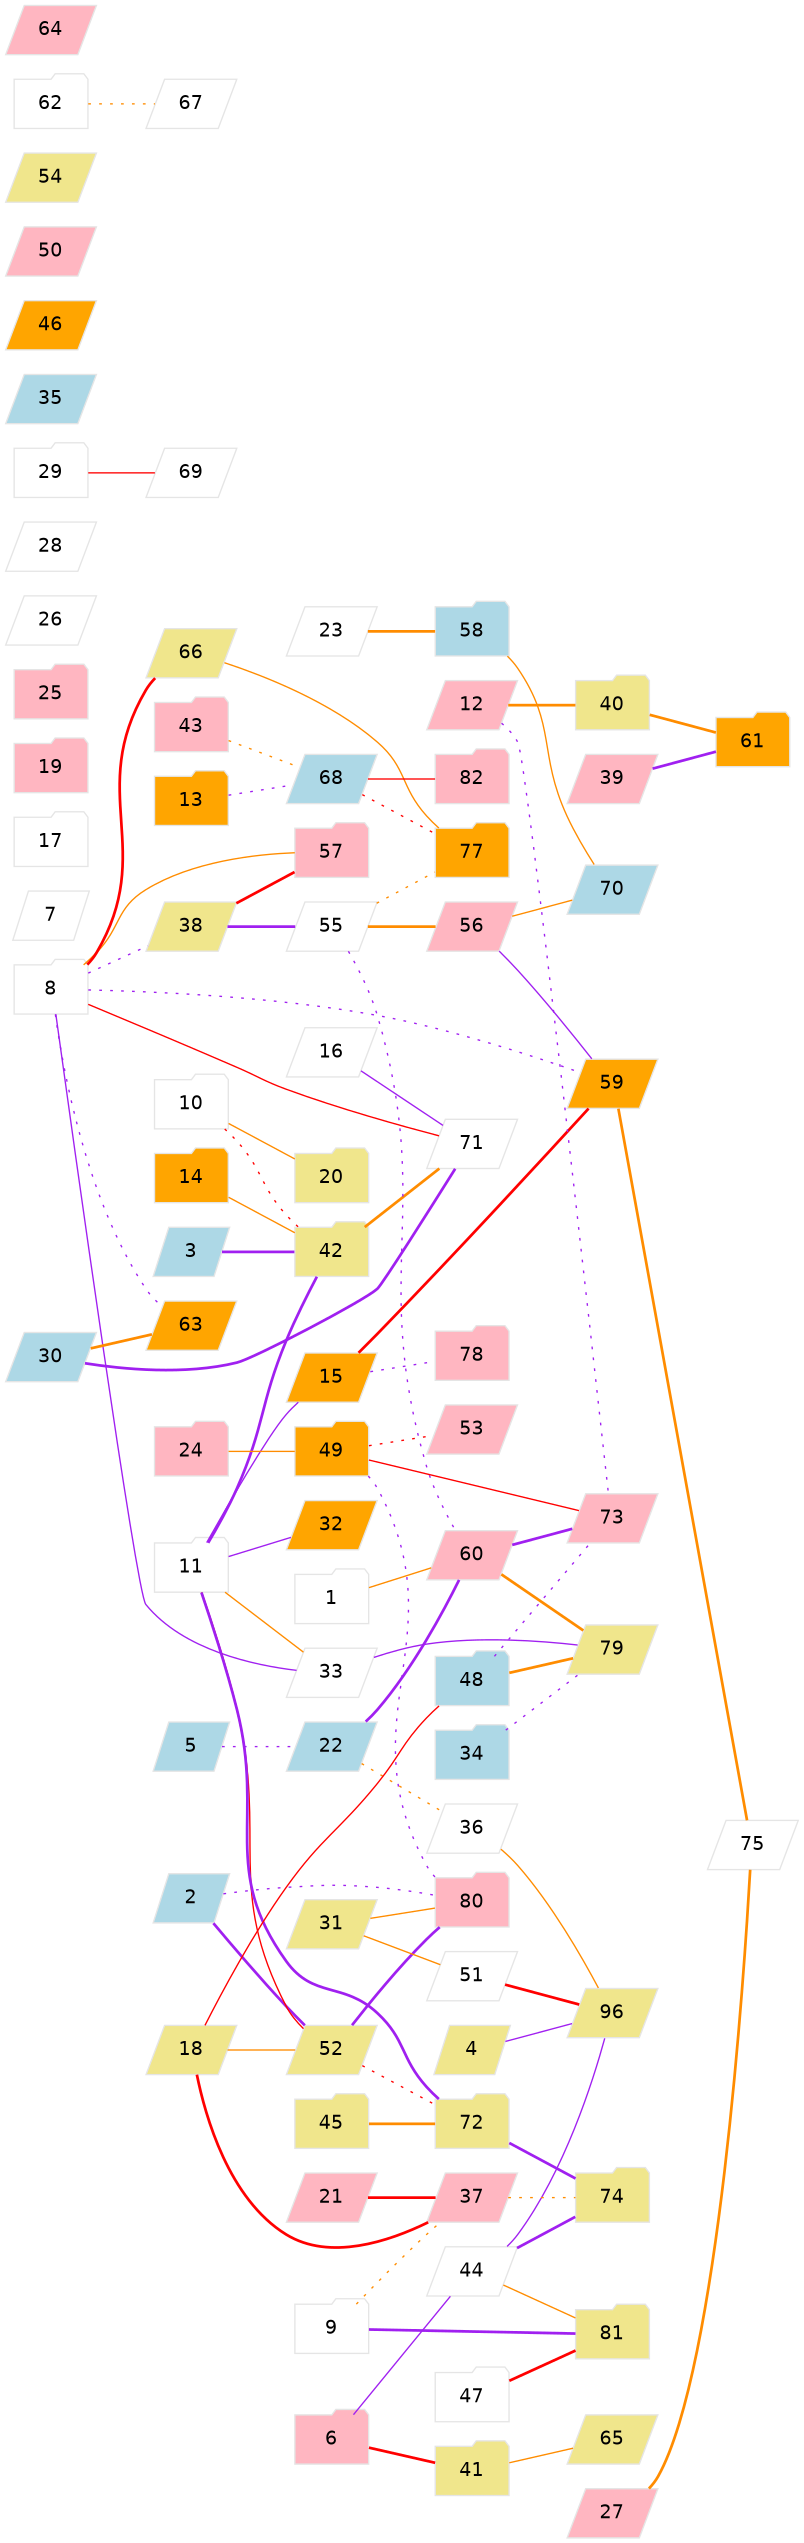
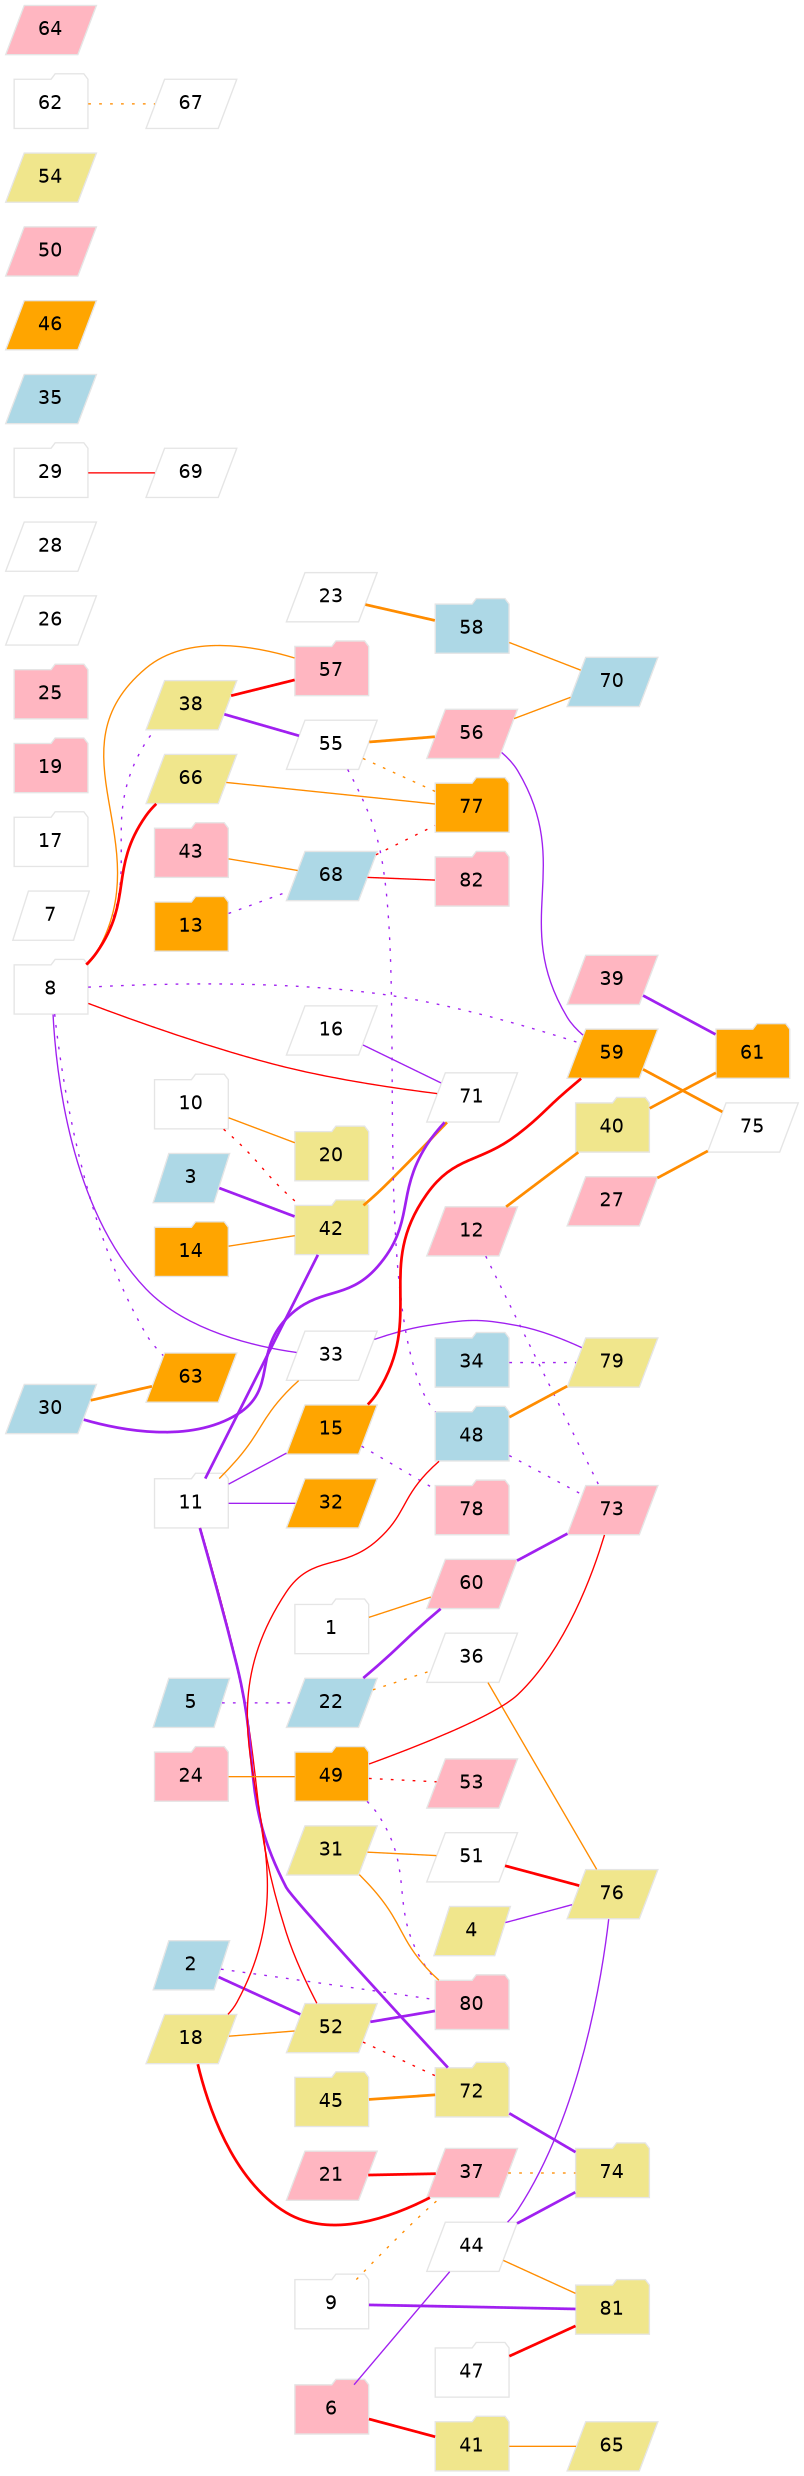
(264, 754) -> (263, 865)
(402, 1226) -> (392, 1074)
(548, 1607) -> none
(613, 2013) -> (613, 1894)
